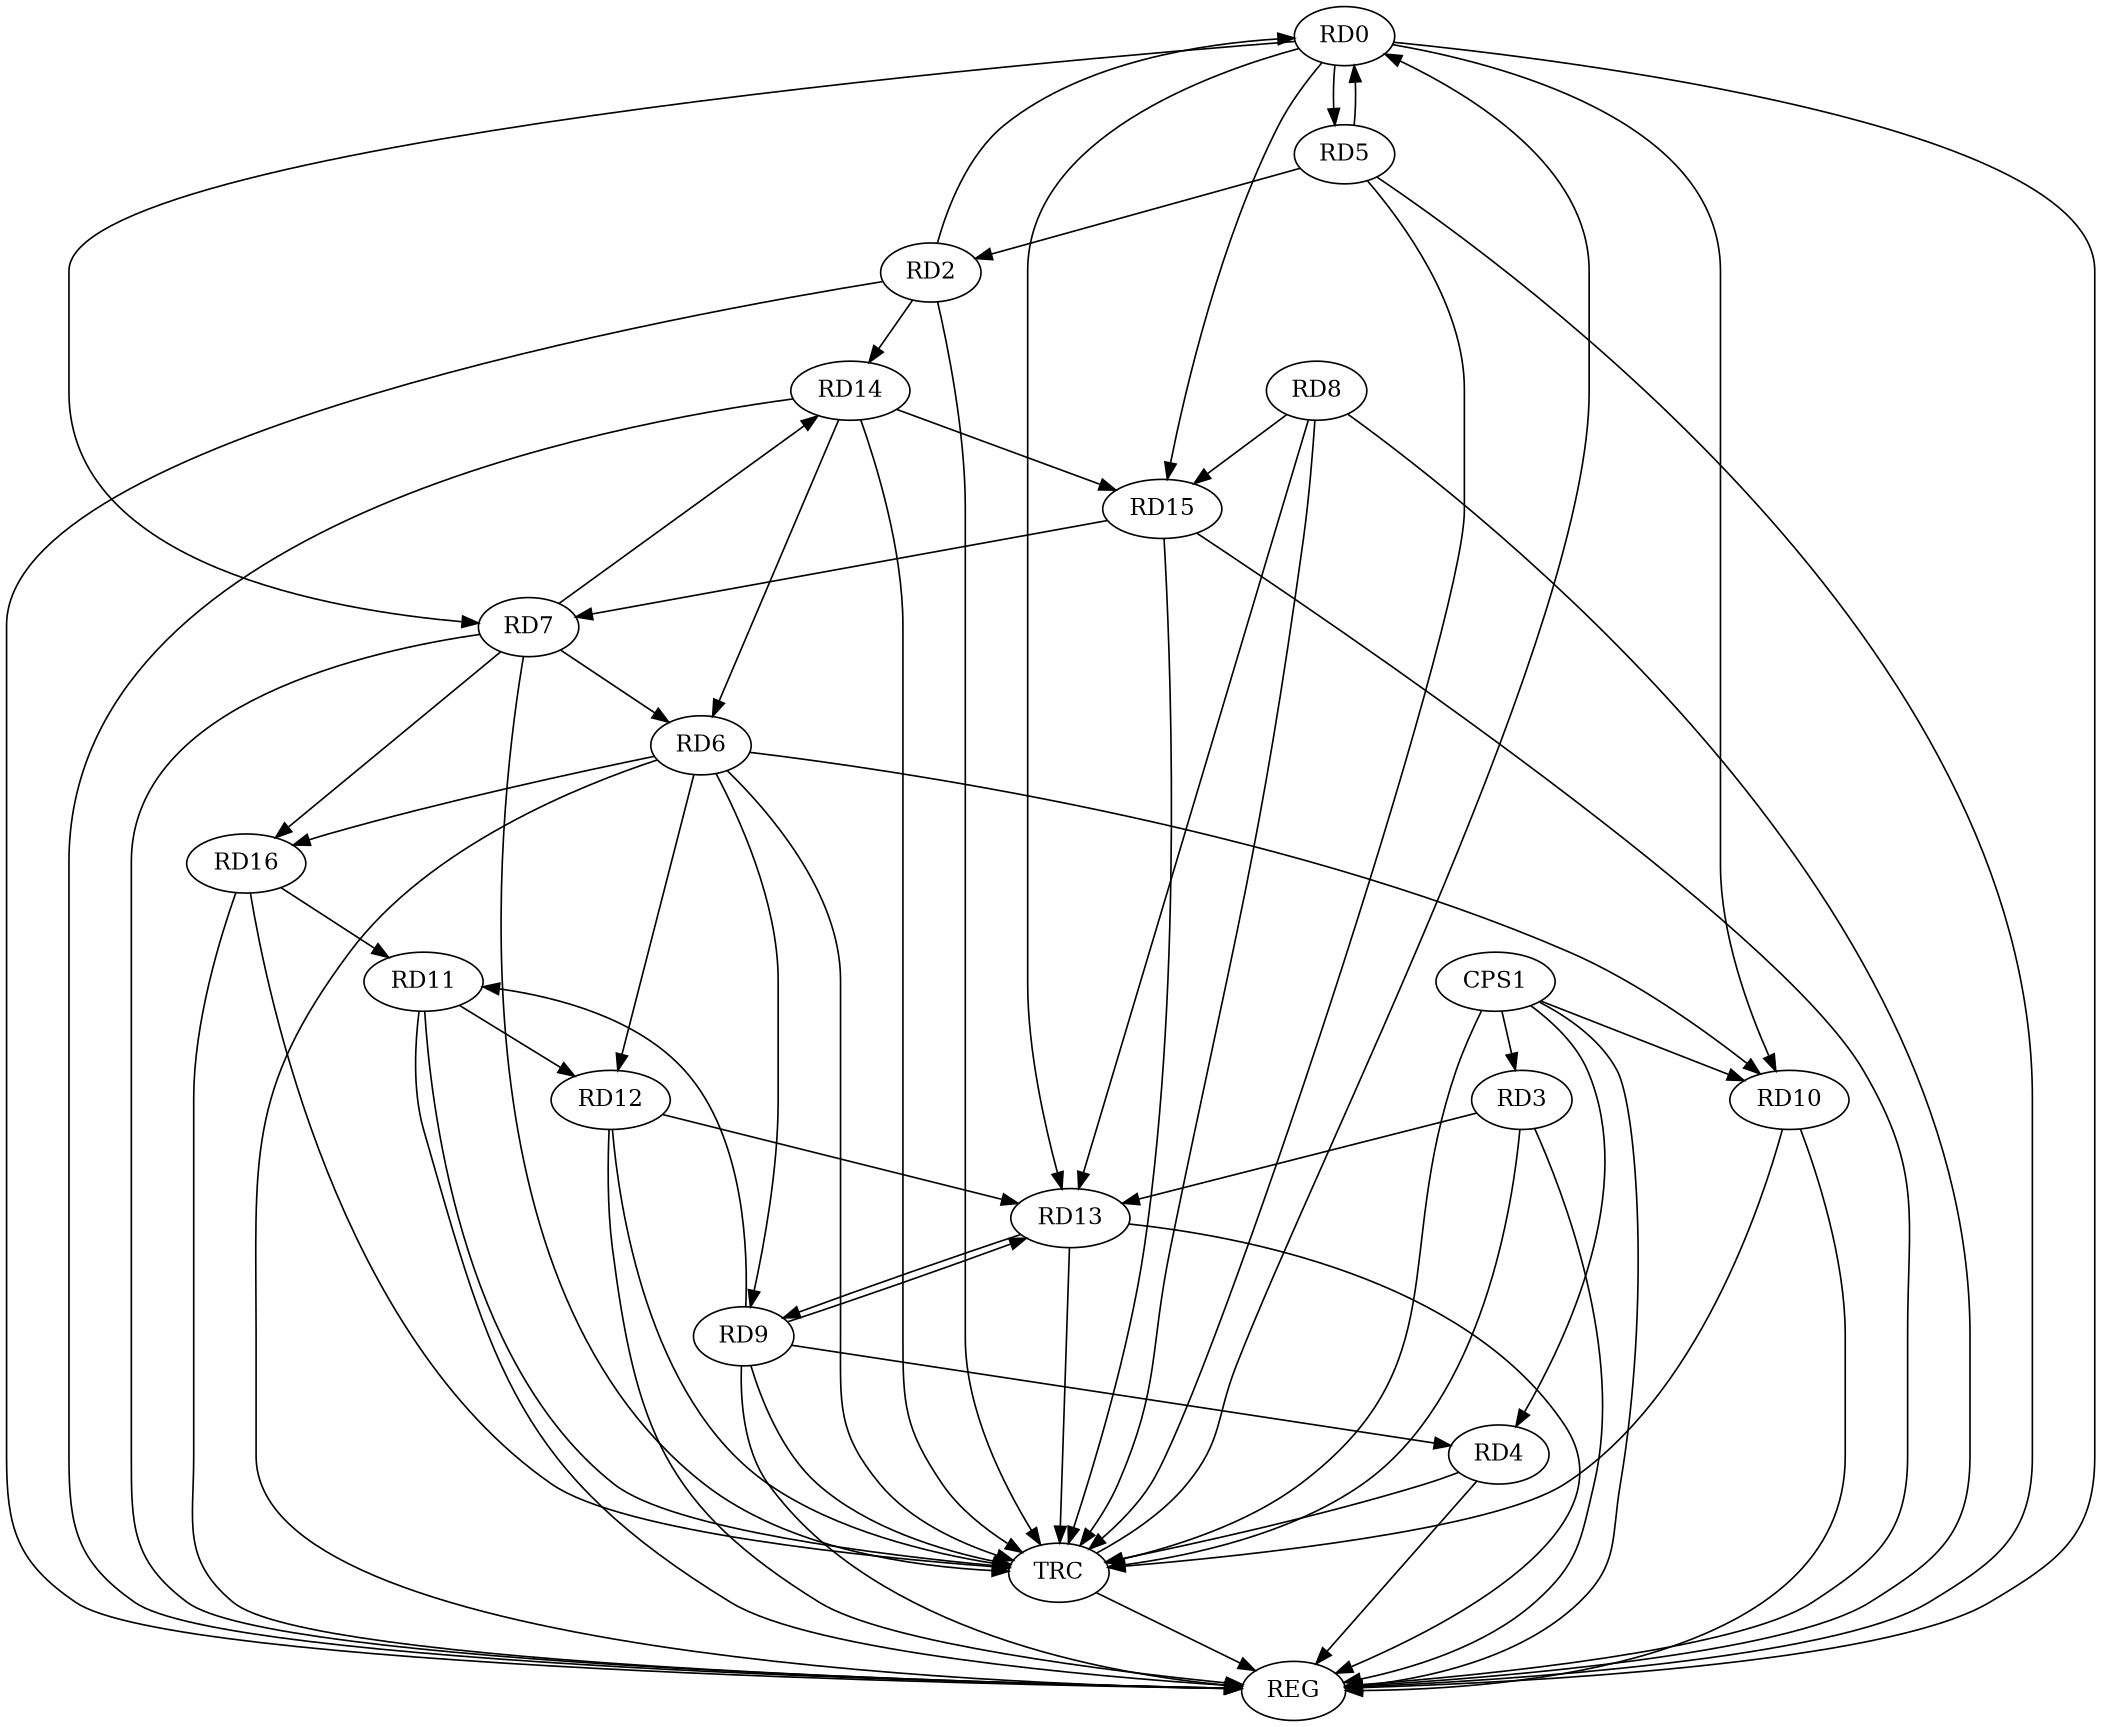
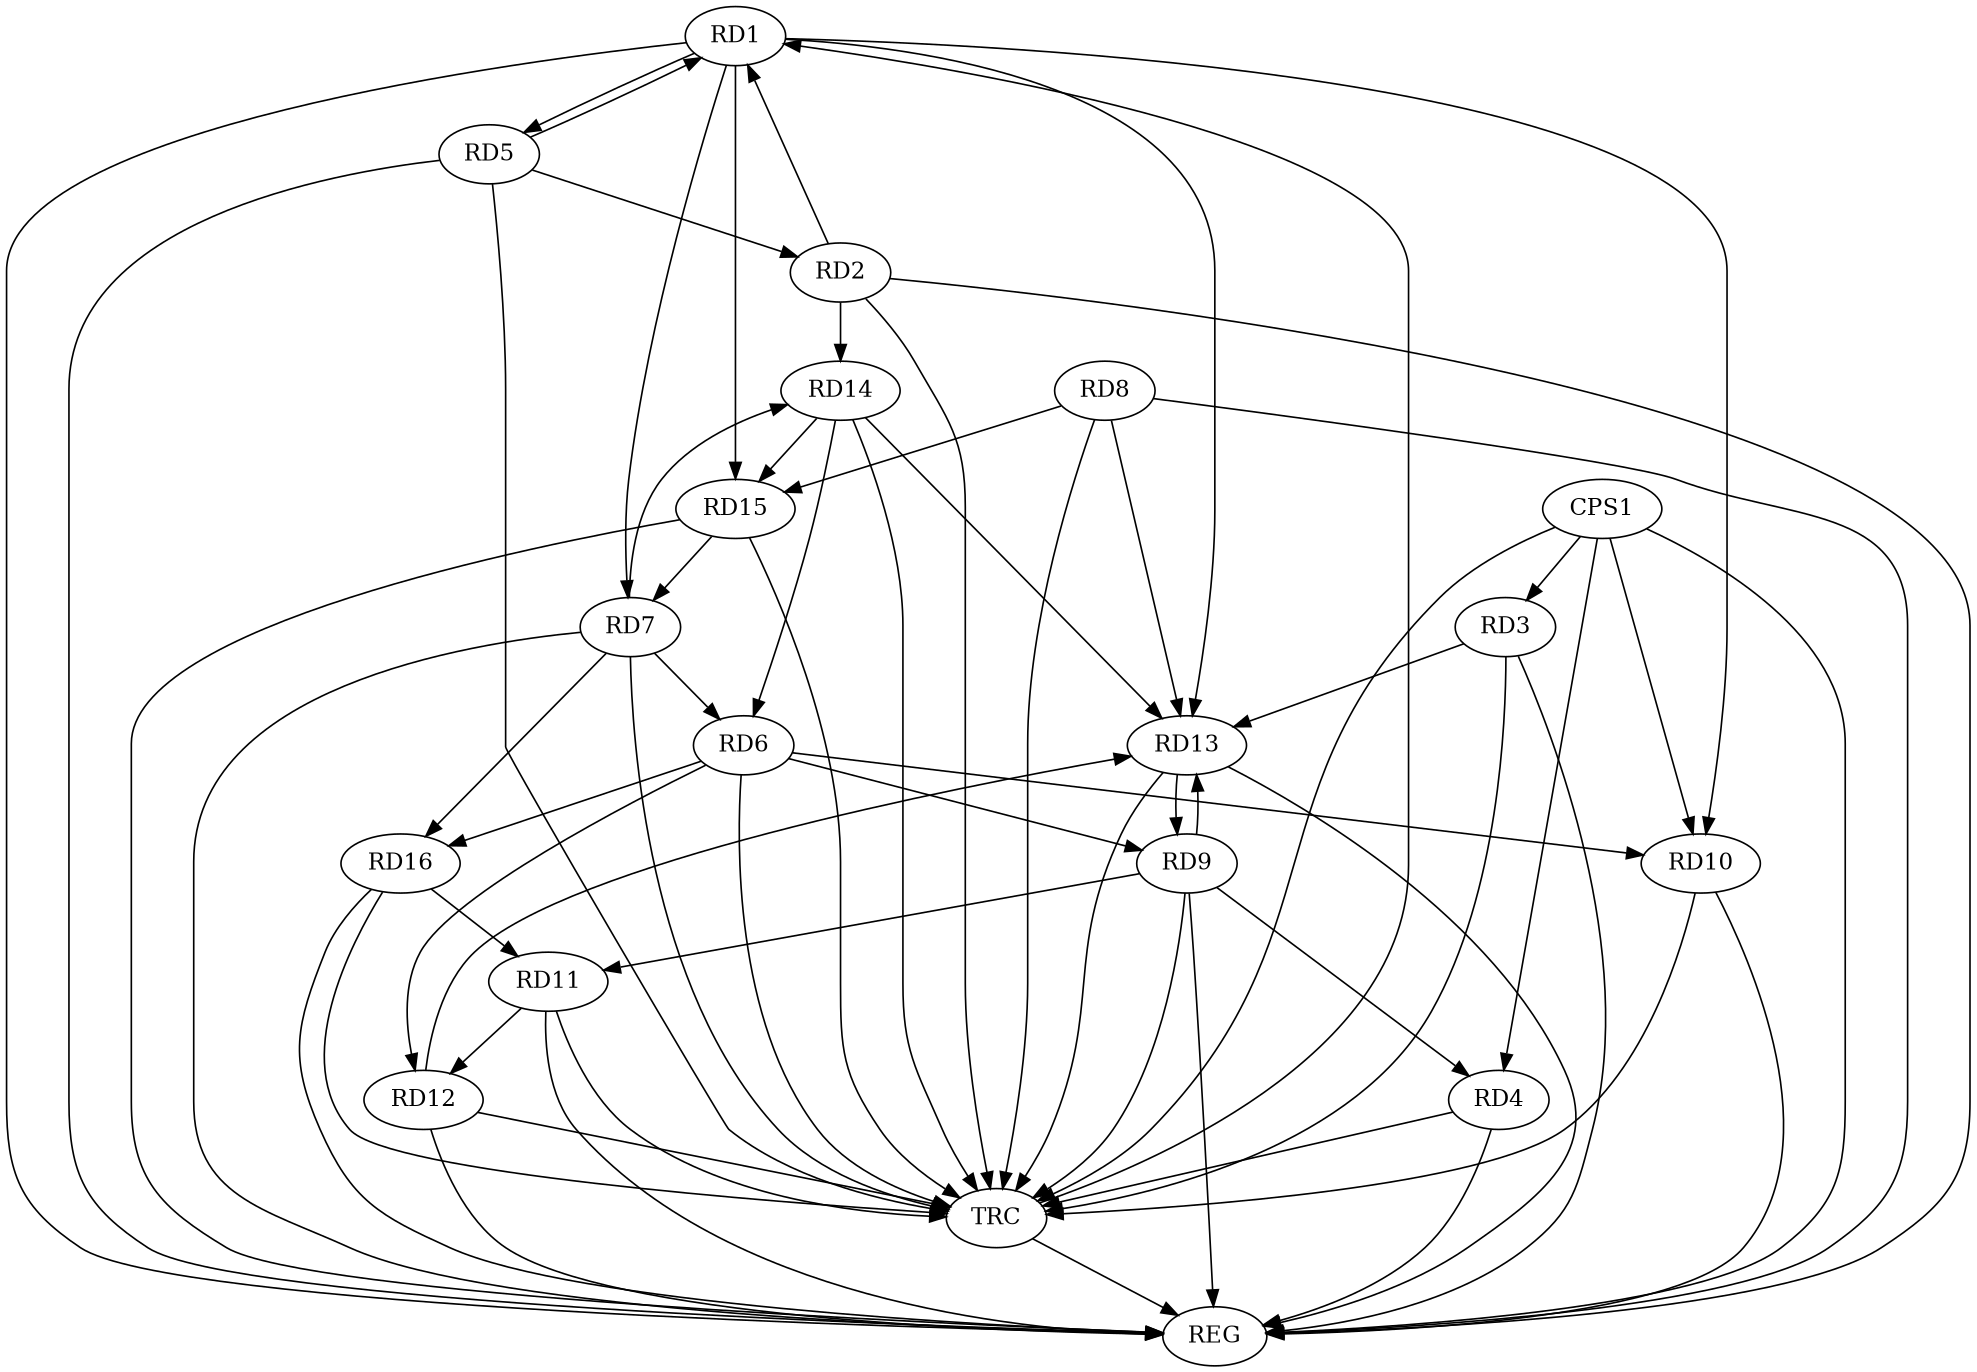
(1345, 36) -> (735, 36)
(69, 1327) -> (1008, 562)
(287, 1520) -> none
